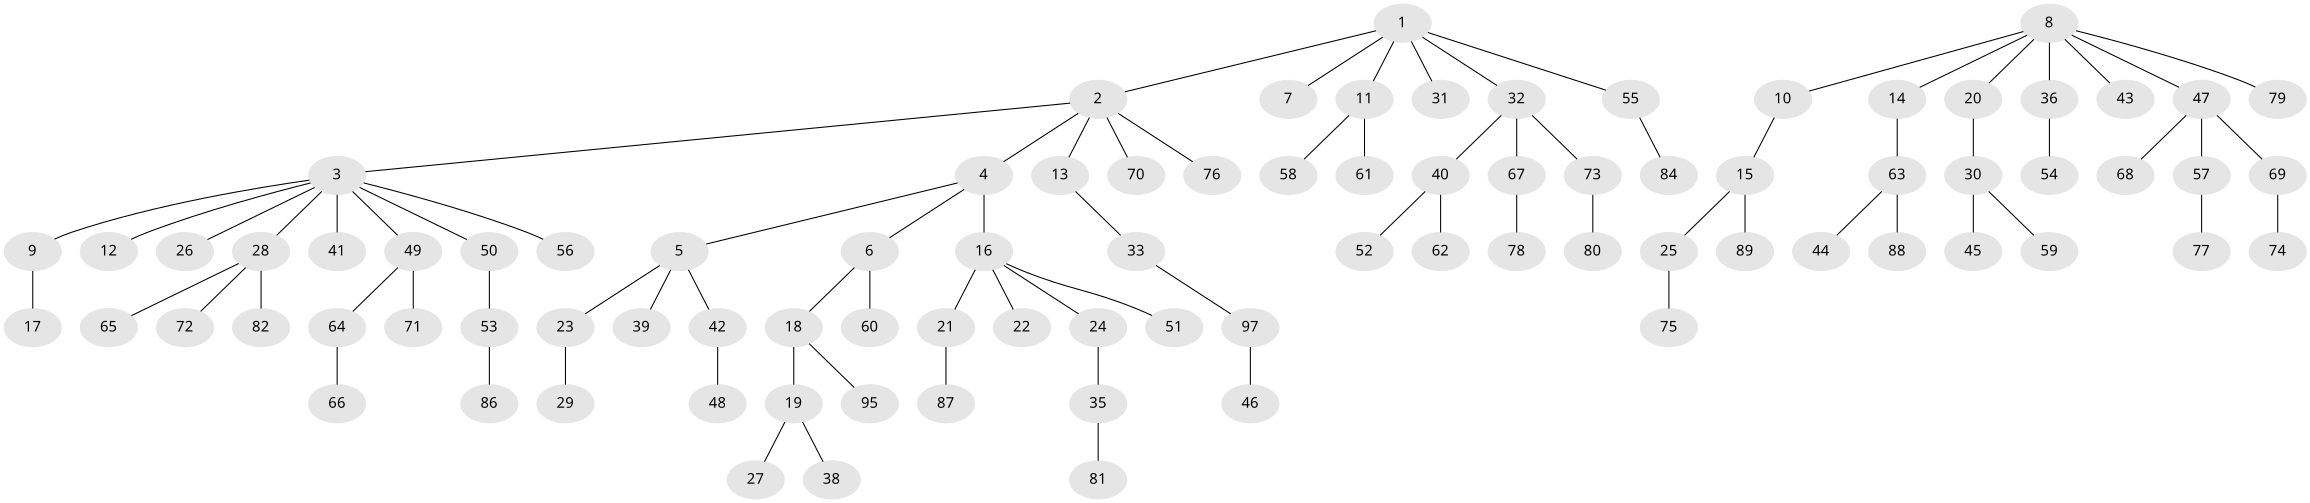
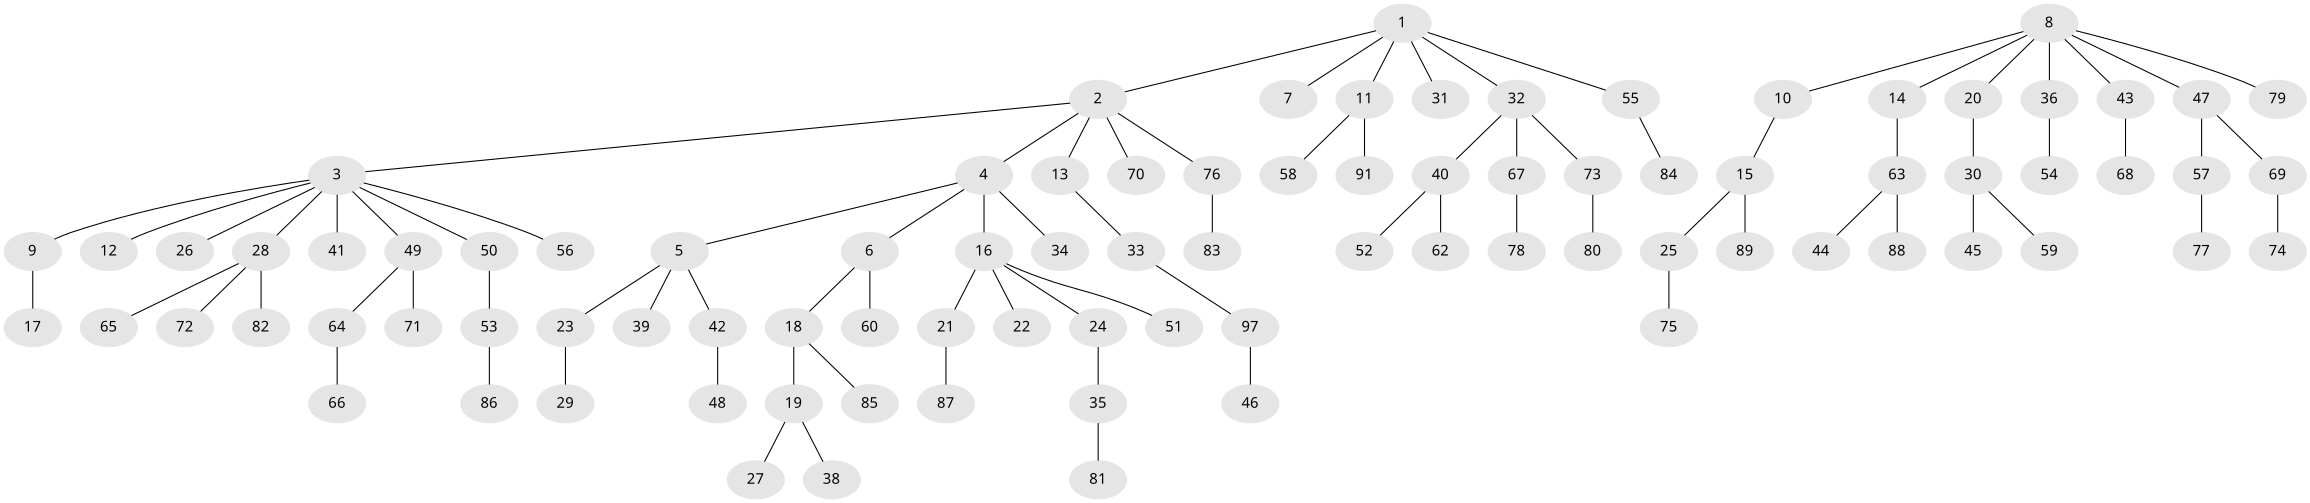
(2164, 137) -> (2126, 138)
(1365, 175) -> (1365, 175)
none -> (1060, 252)
none -> (1212, 252)
(870, 404) -> (870, 404)
